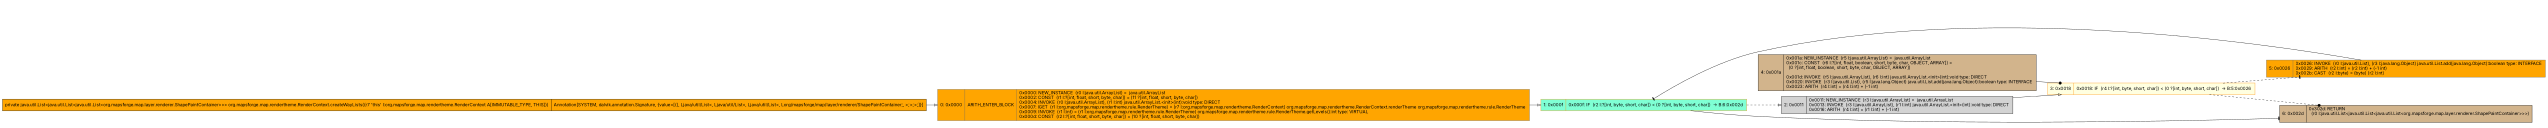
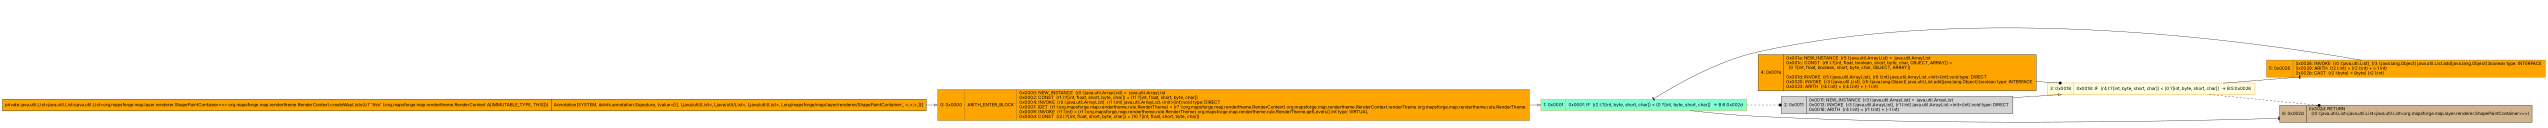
(1897, 73) -> (1897, 73)
(2261, 80) -> (2261, 80)
(1763, 105) -> (1763, 105)
